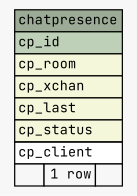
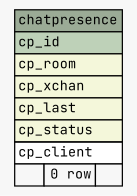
(71, 174) -> (71, 174)
